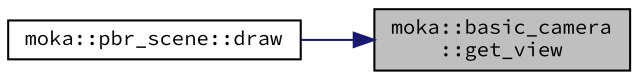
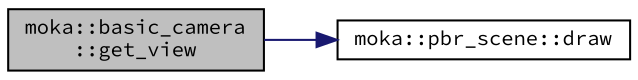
(327, 40) -> (290, 40)
